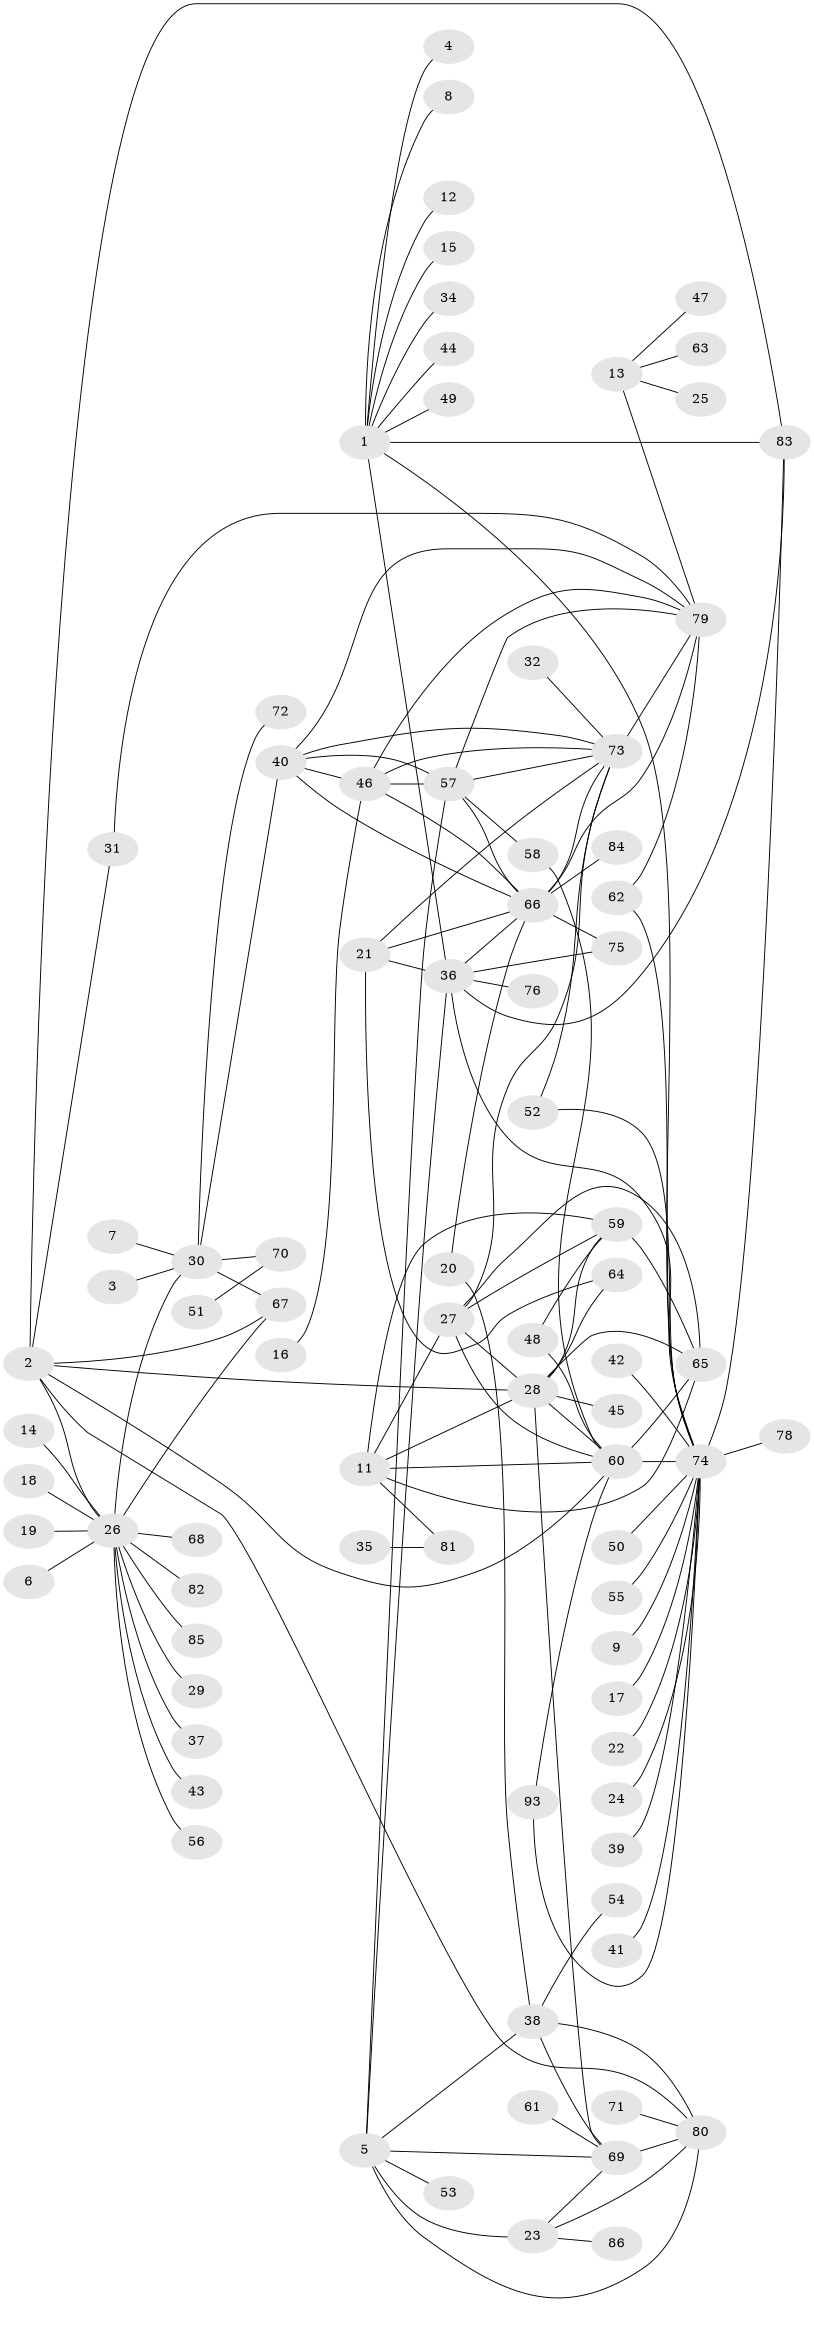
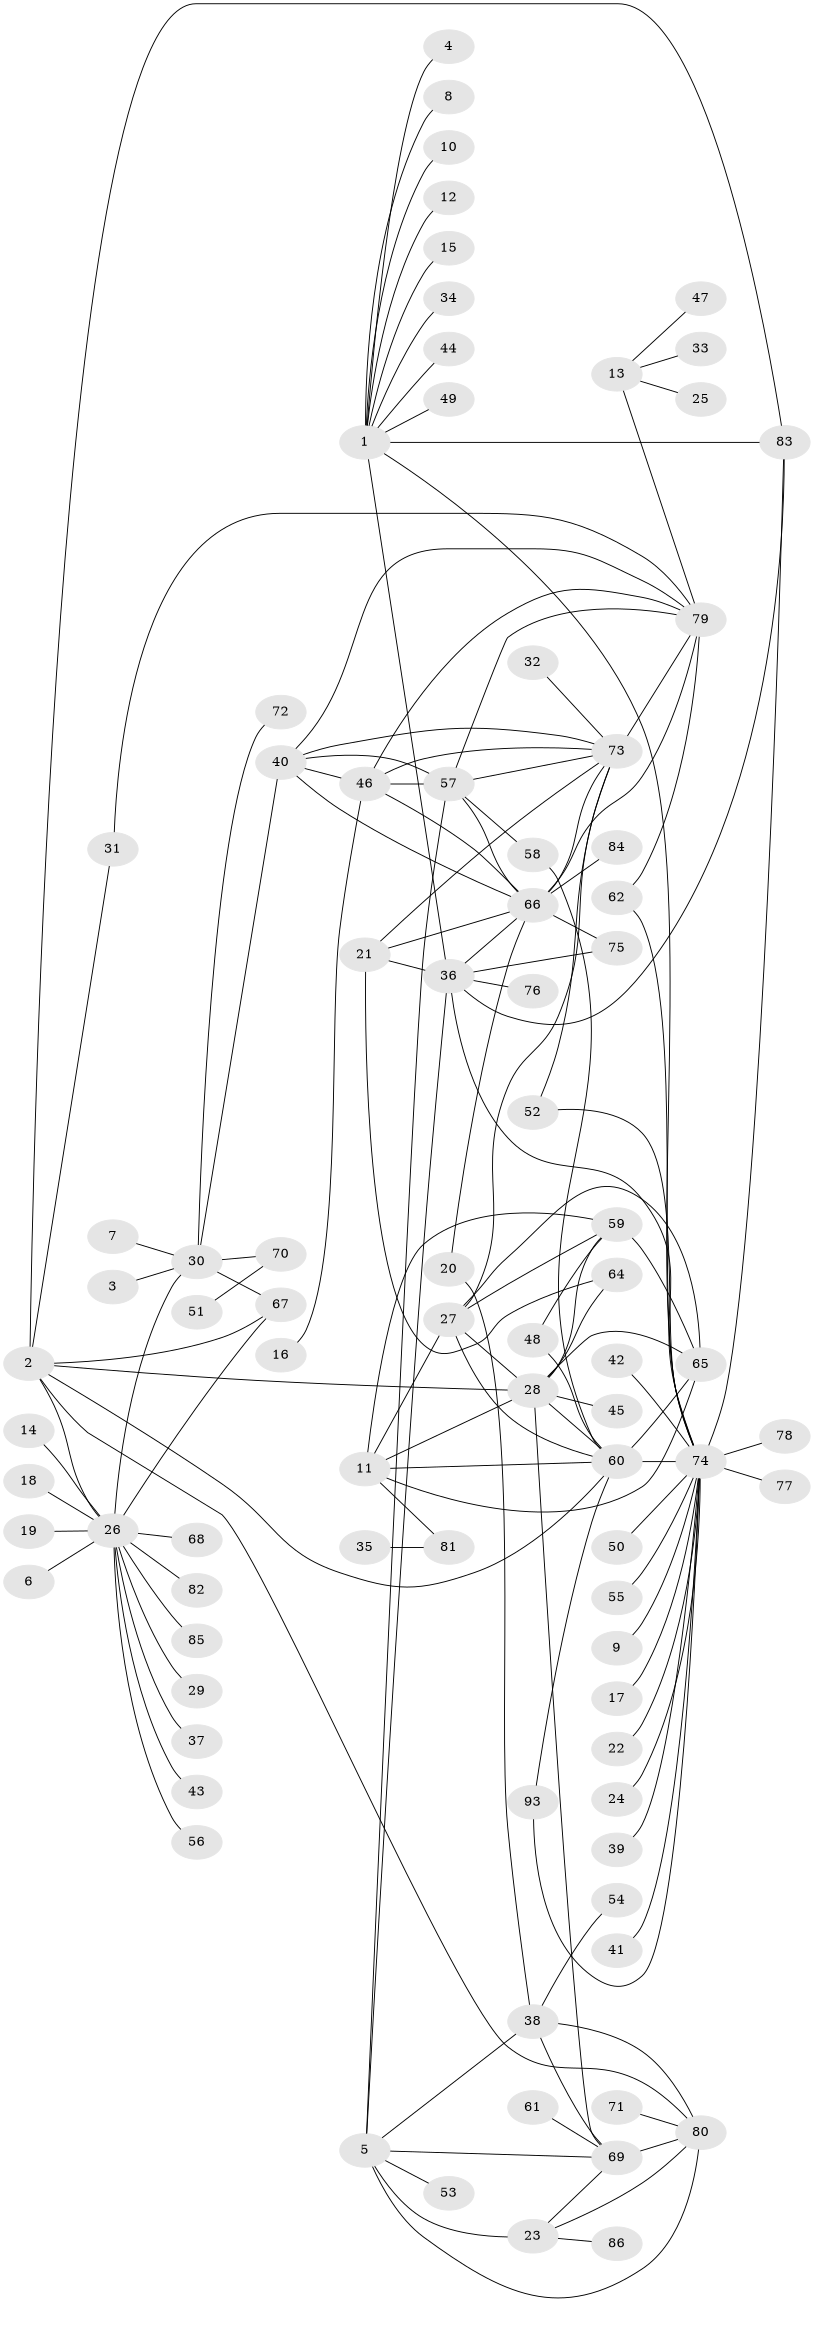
none -> (449, 147)
(701, 349) -> (701, 349)
none -> (785, 1487)
